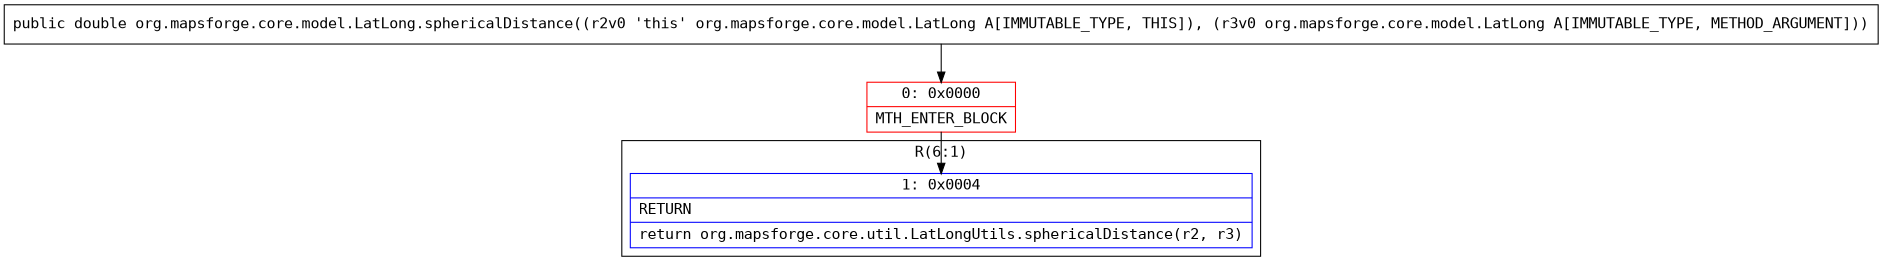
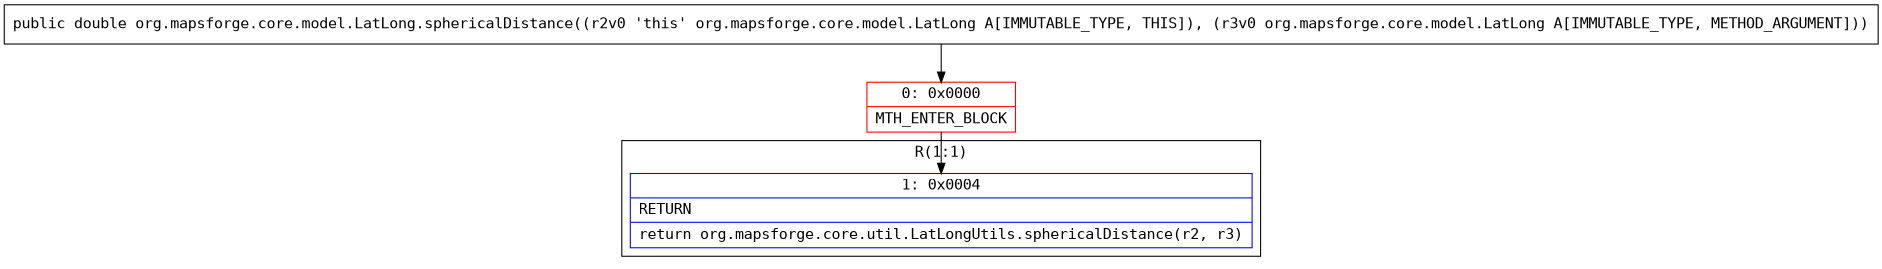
(941, 153) -> (941, 153)
